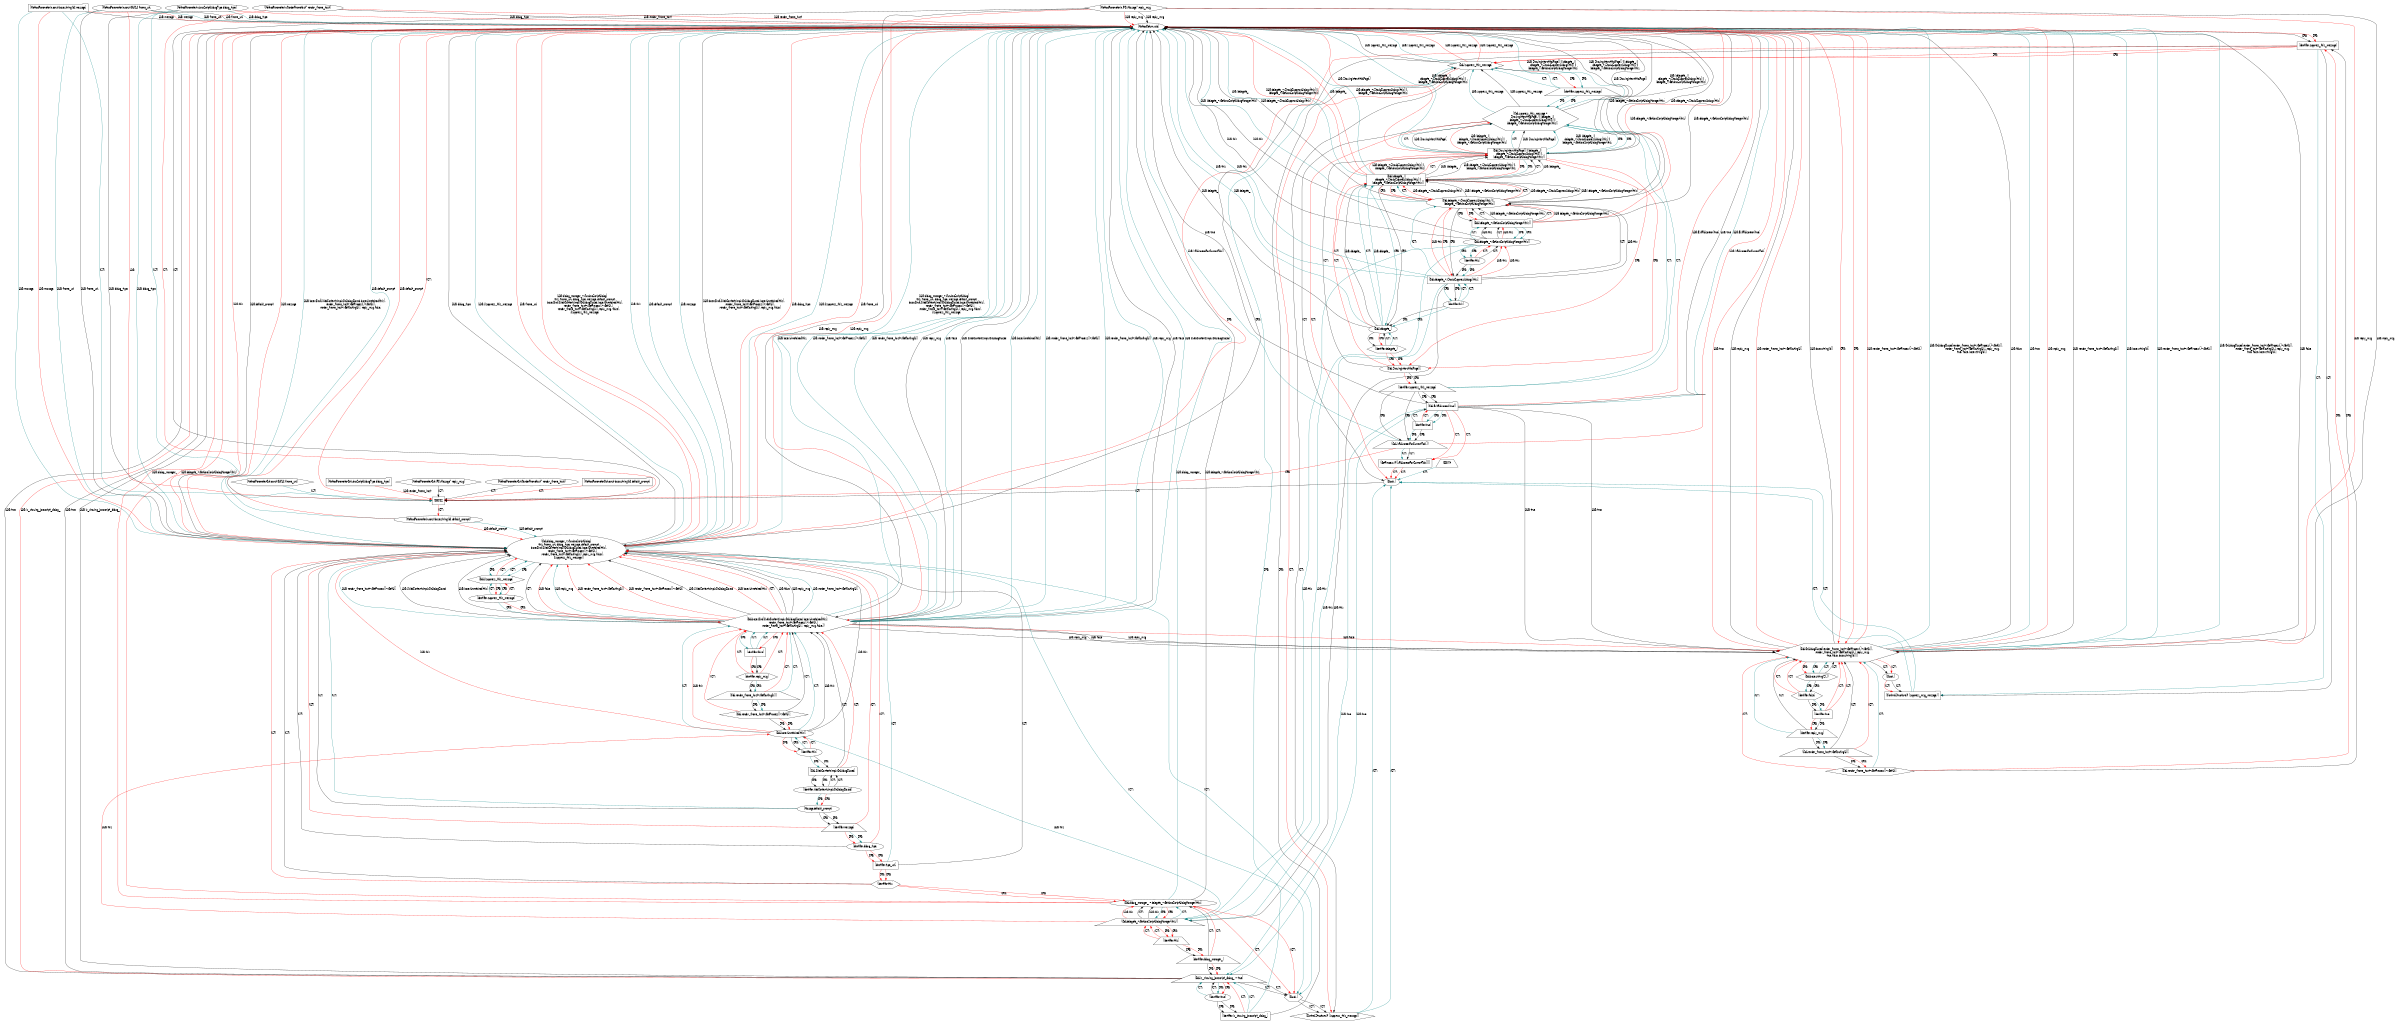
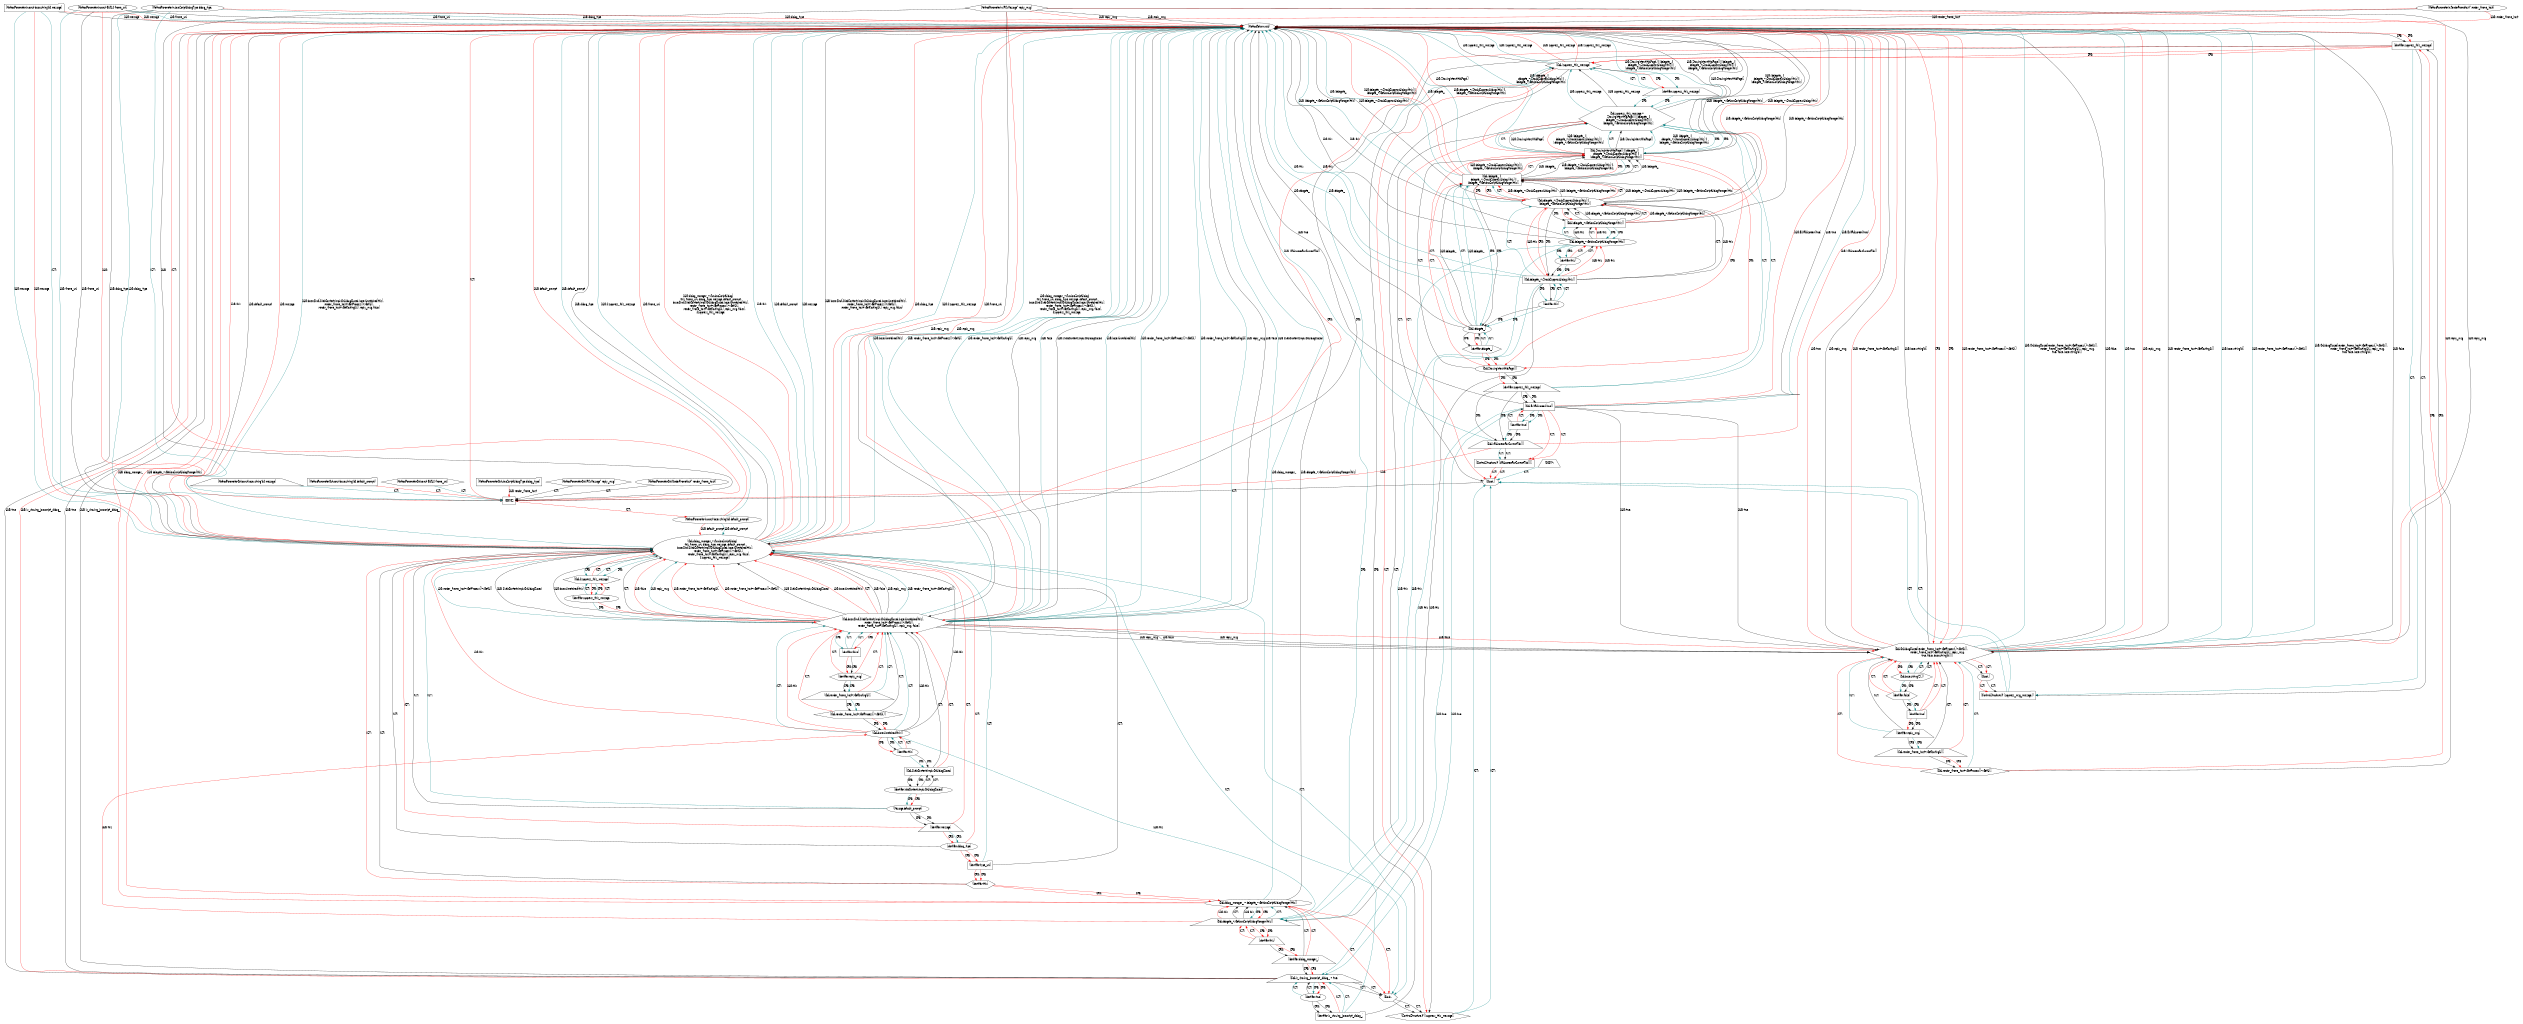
(176, 270) -> (164, 270)
(1405, 463) -> (1504, 463)
(1288, 473) -> (1383, 473)
none -> (247, 482)
